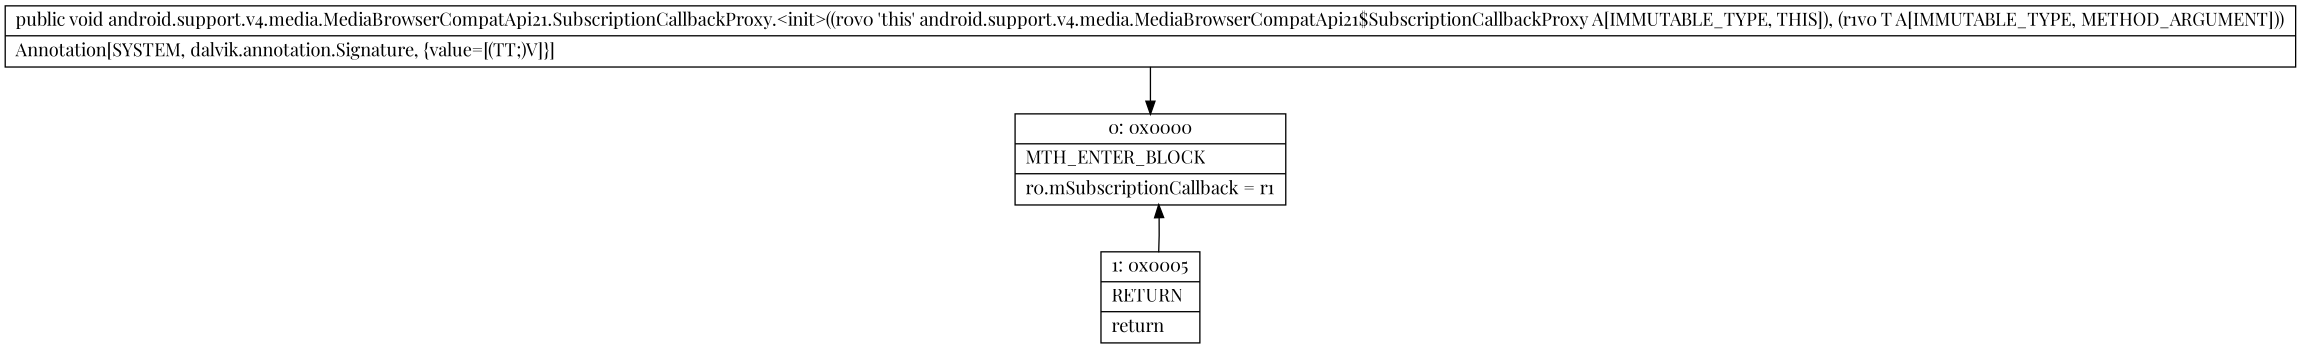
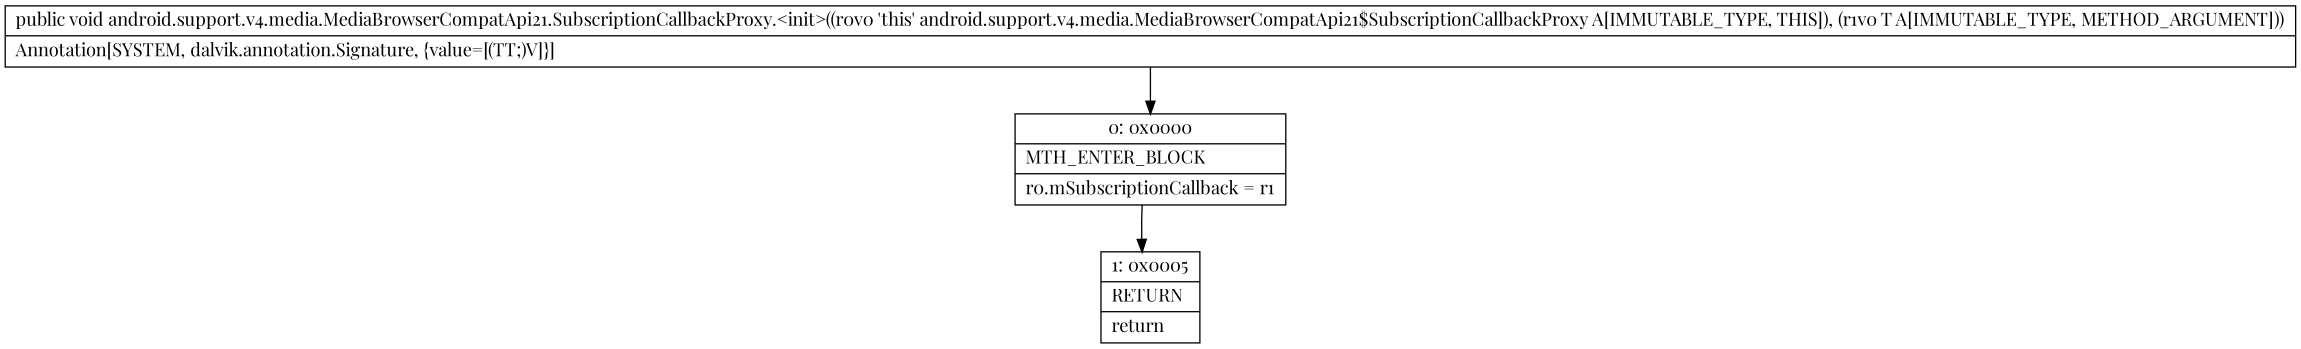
(1159, 235) -> (1142, 222)
